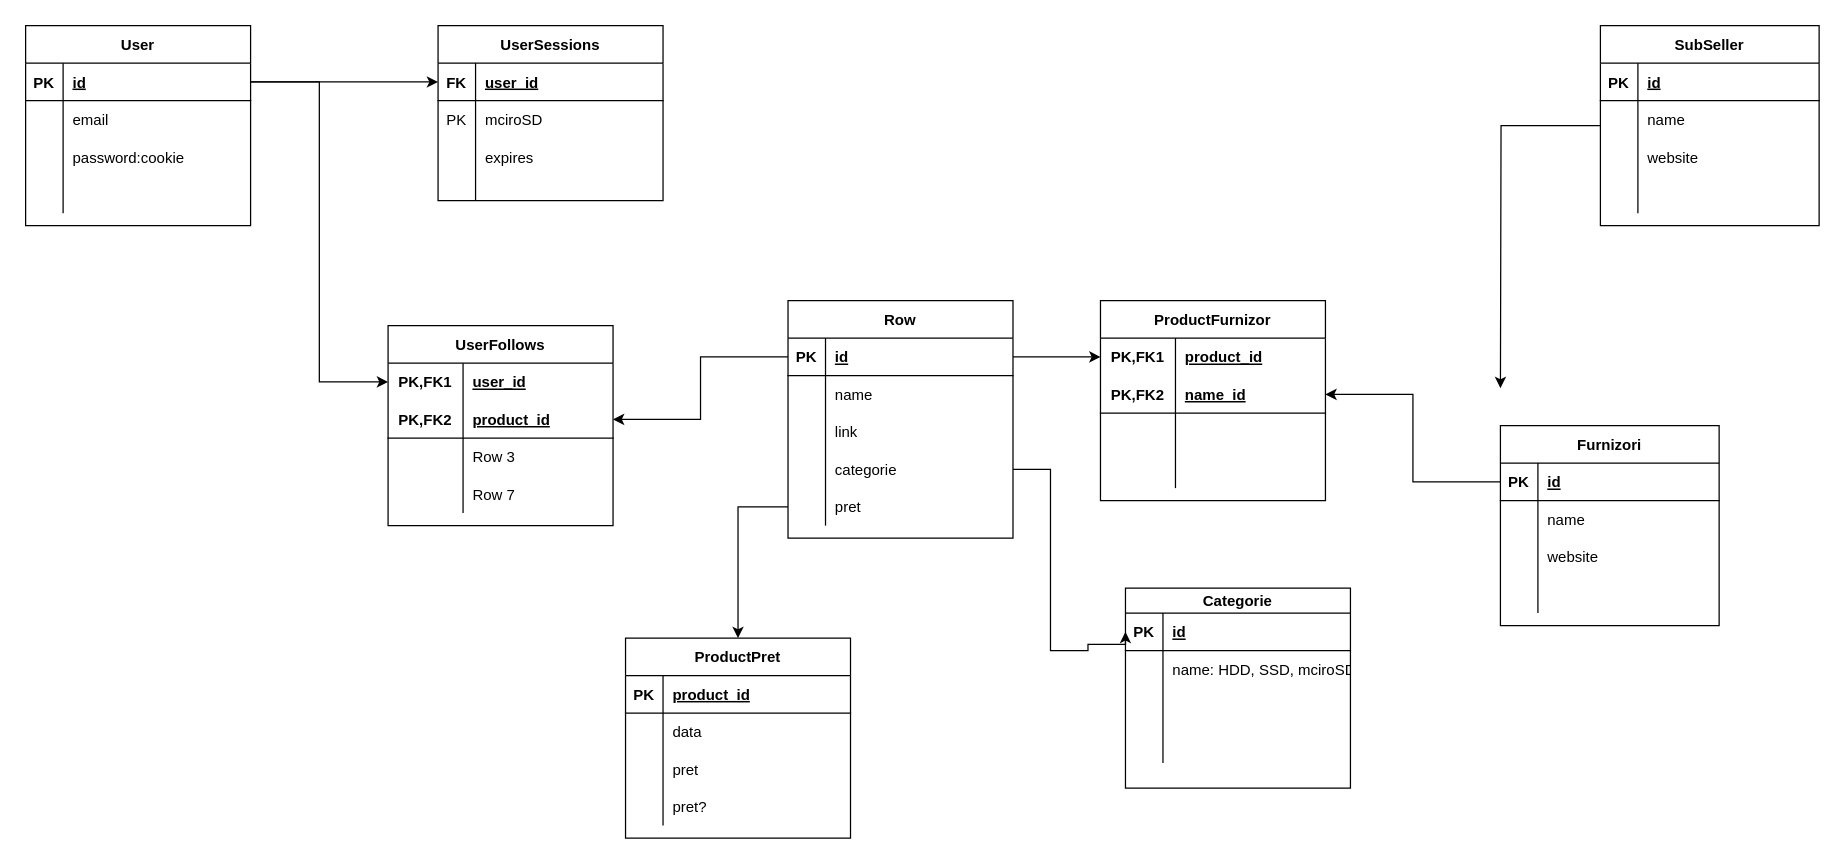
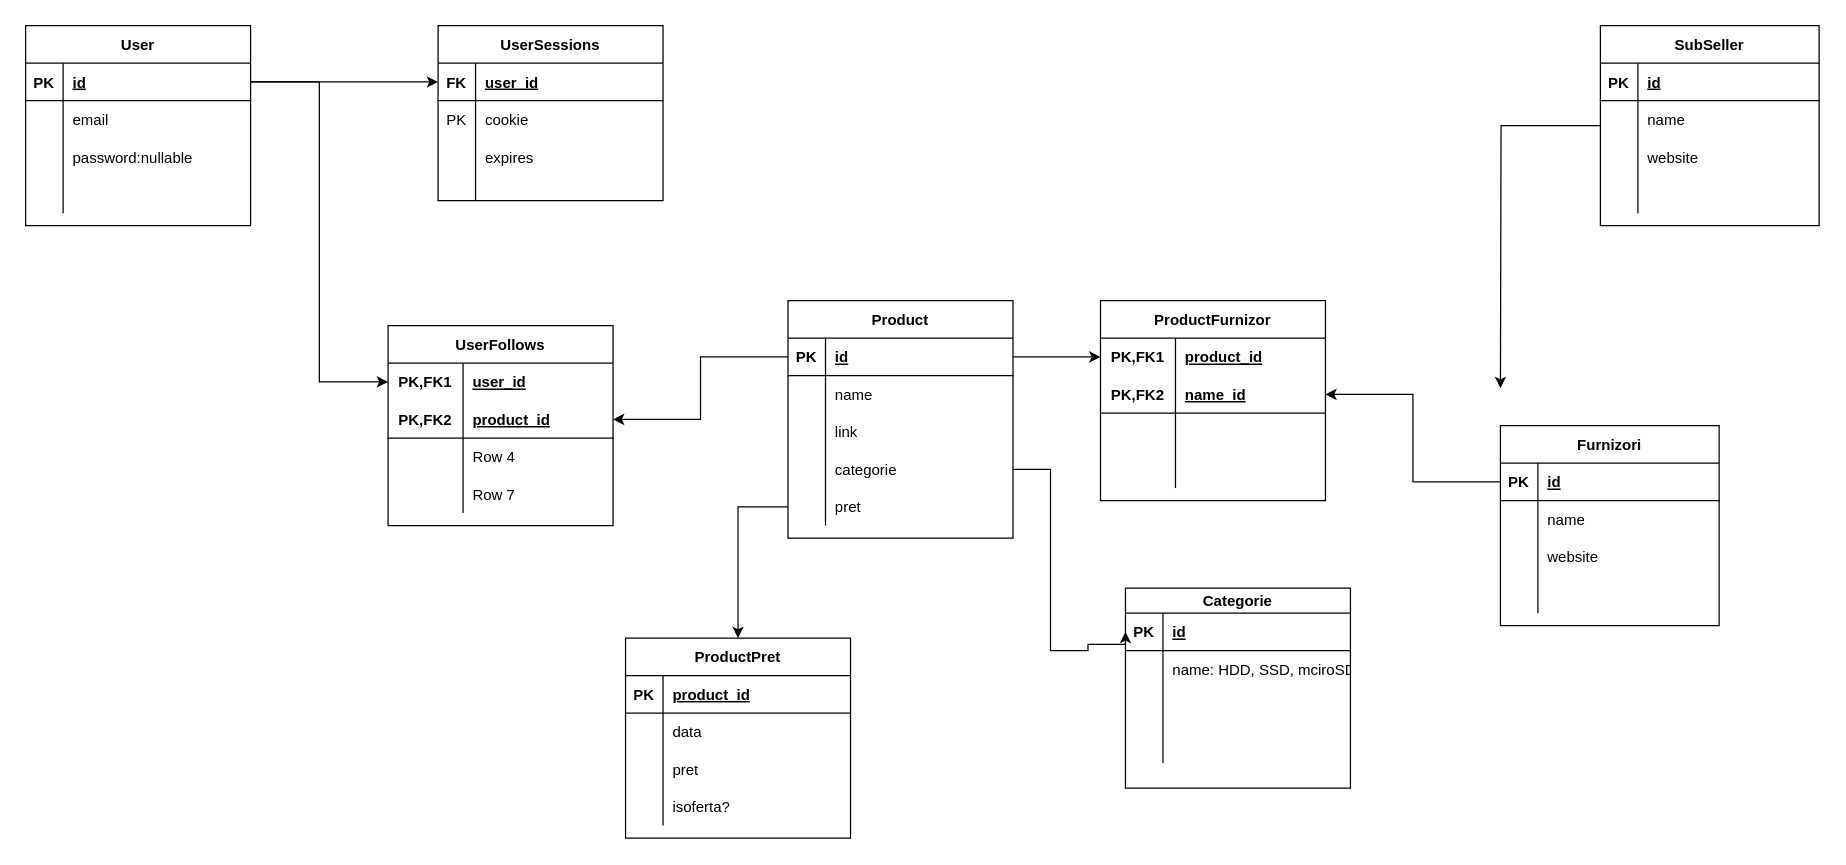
(512, 120) -> (508, 120)
(132, 158) -> (136, 158)
(900, 320) -> (900, 320)
(492, 458) -> (492, 458)
(694, 808) -> (708, 808)
